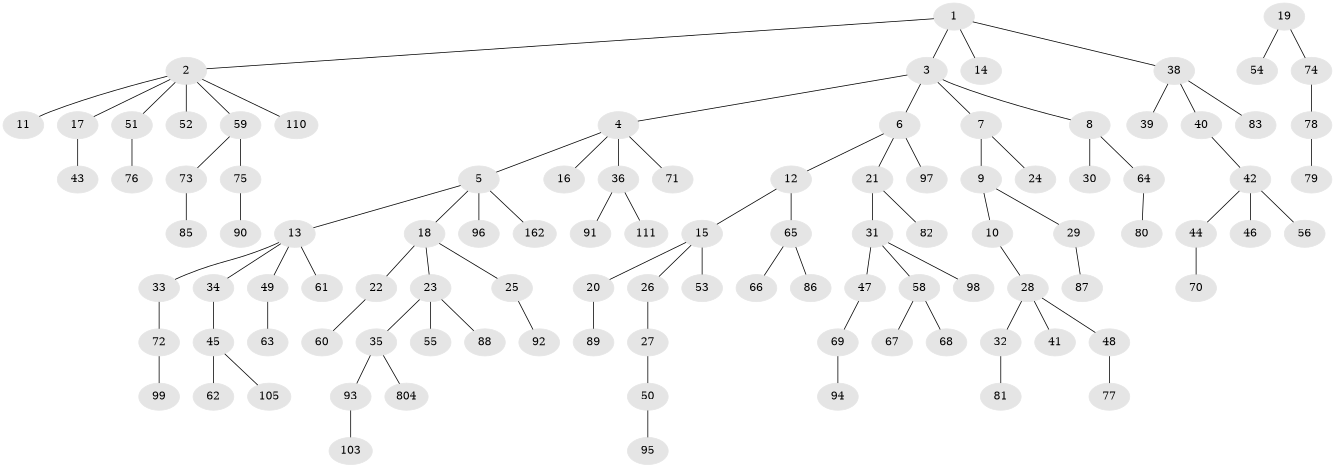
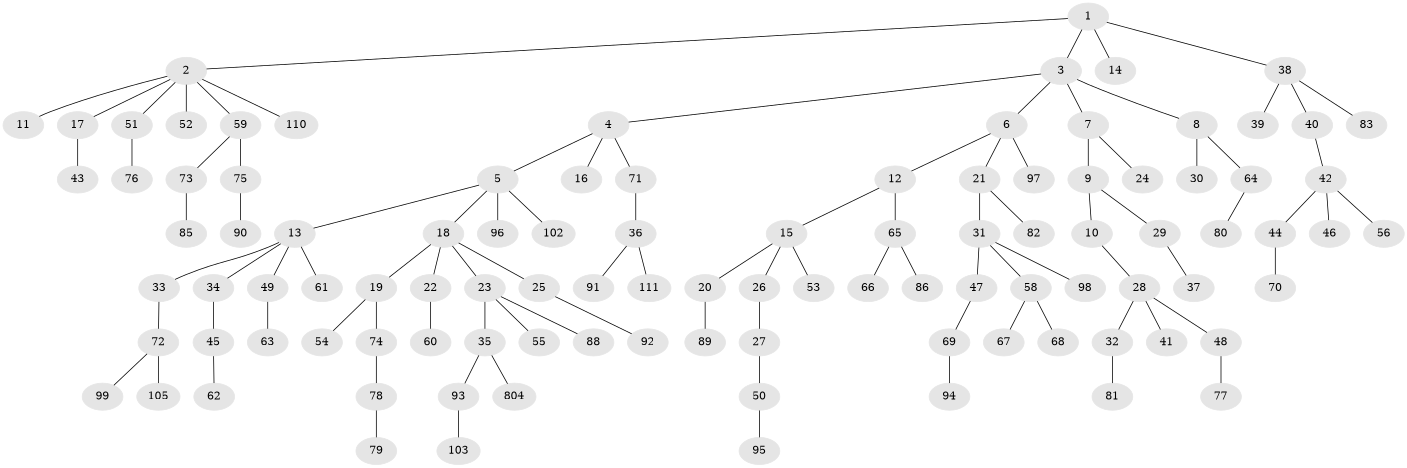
(618, 152) -> (636, 207)
(535, 234) -> (554, 234)
none -> (410, 261)
(1082, 288) -> (1194, 288)
(241, 369) -> (158, 370)
